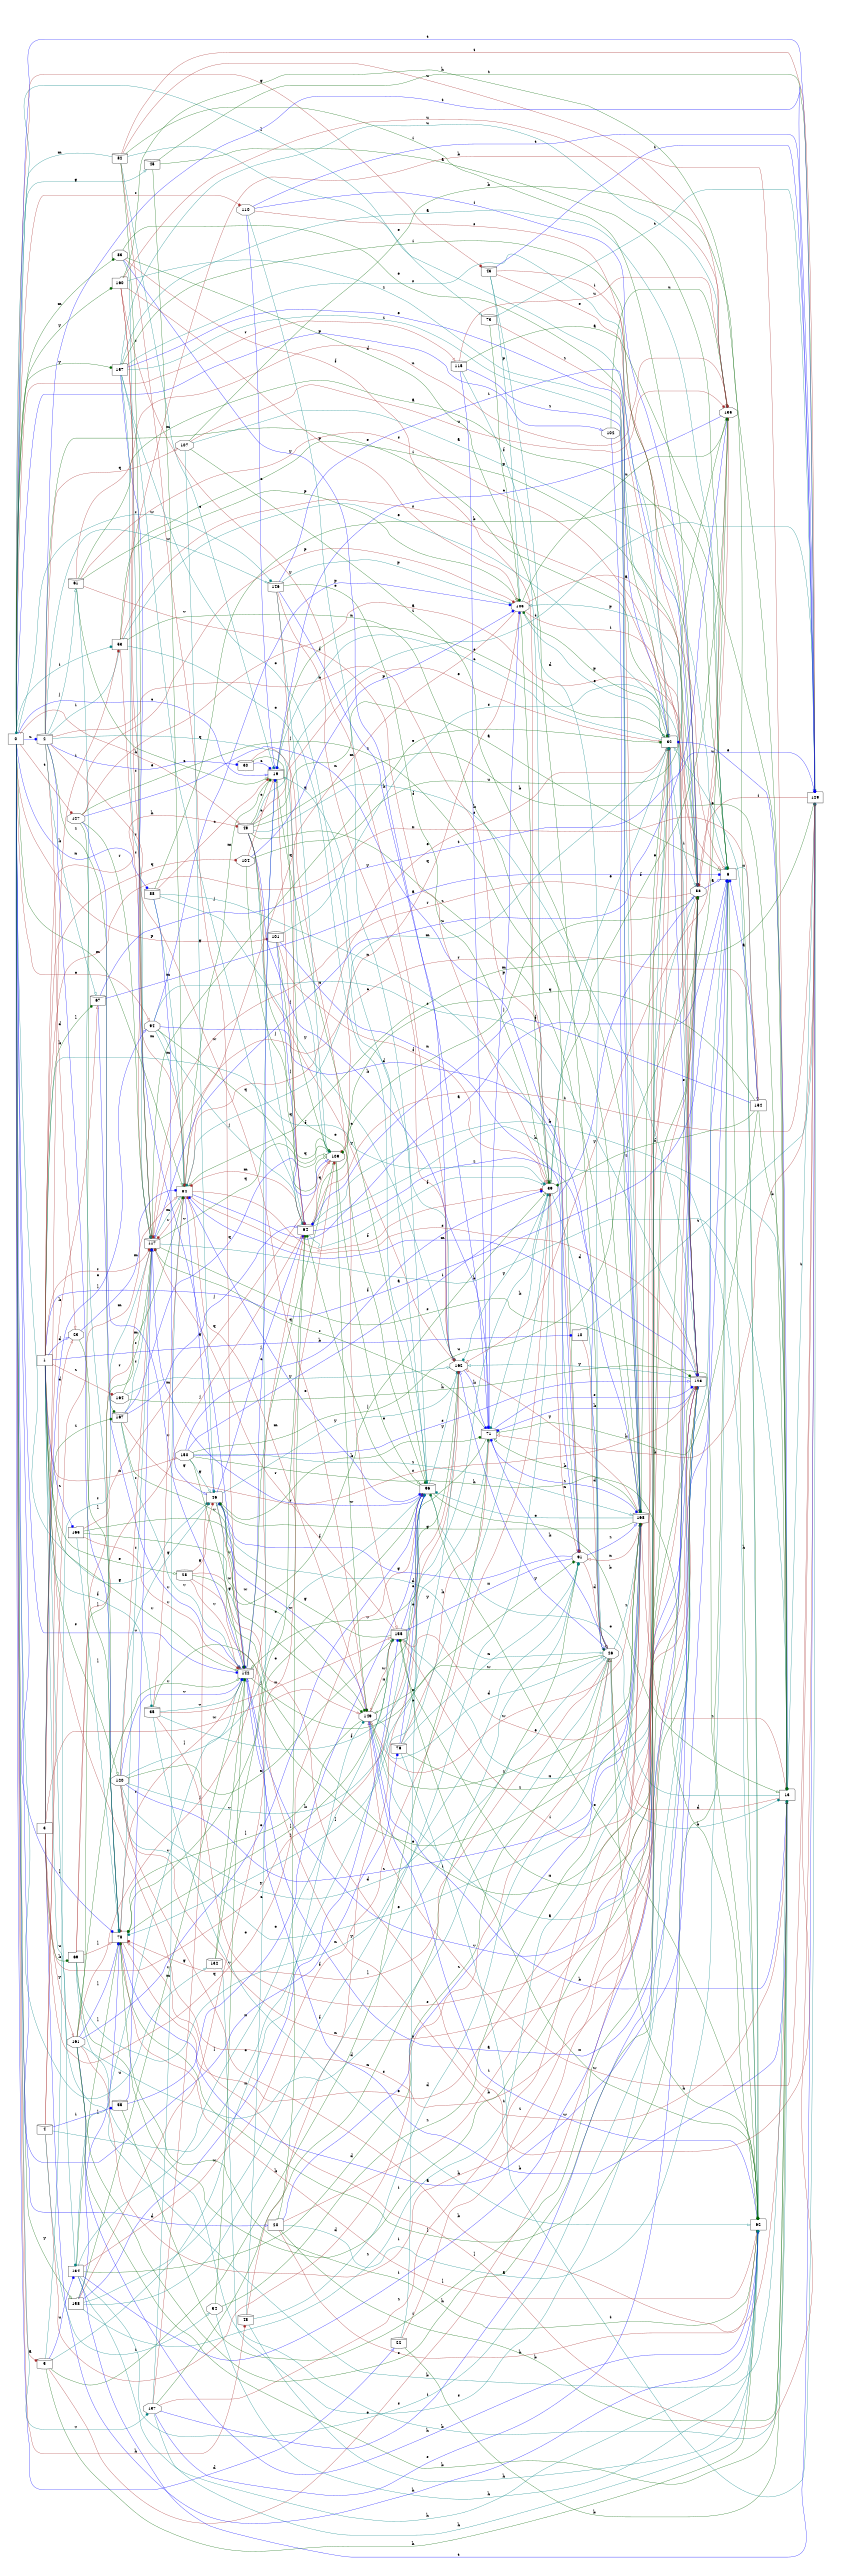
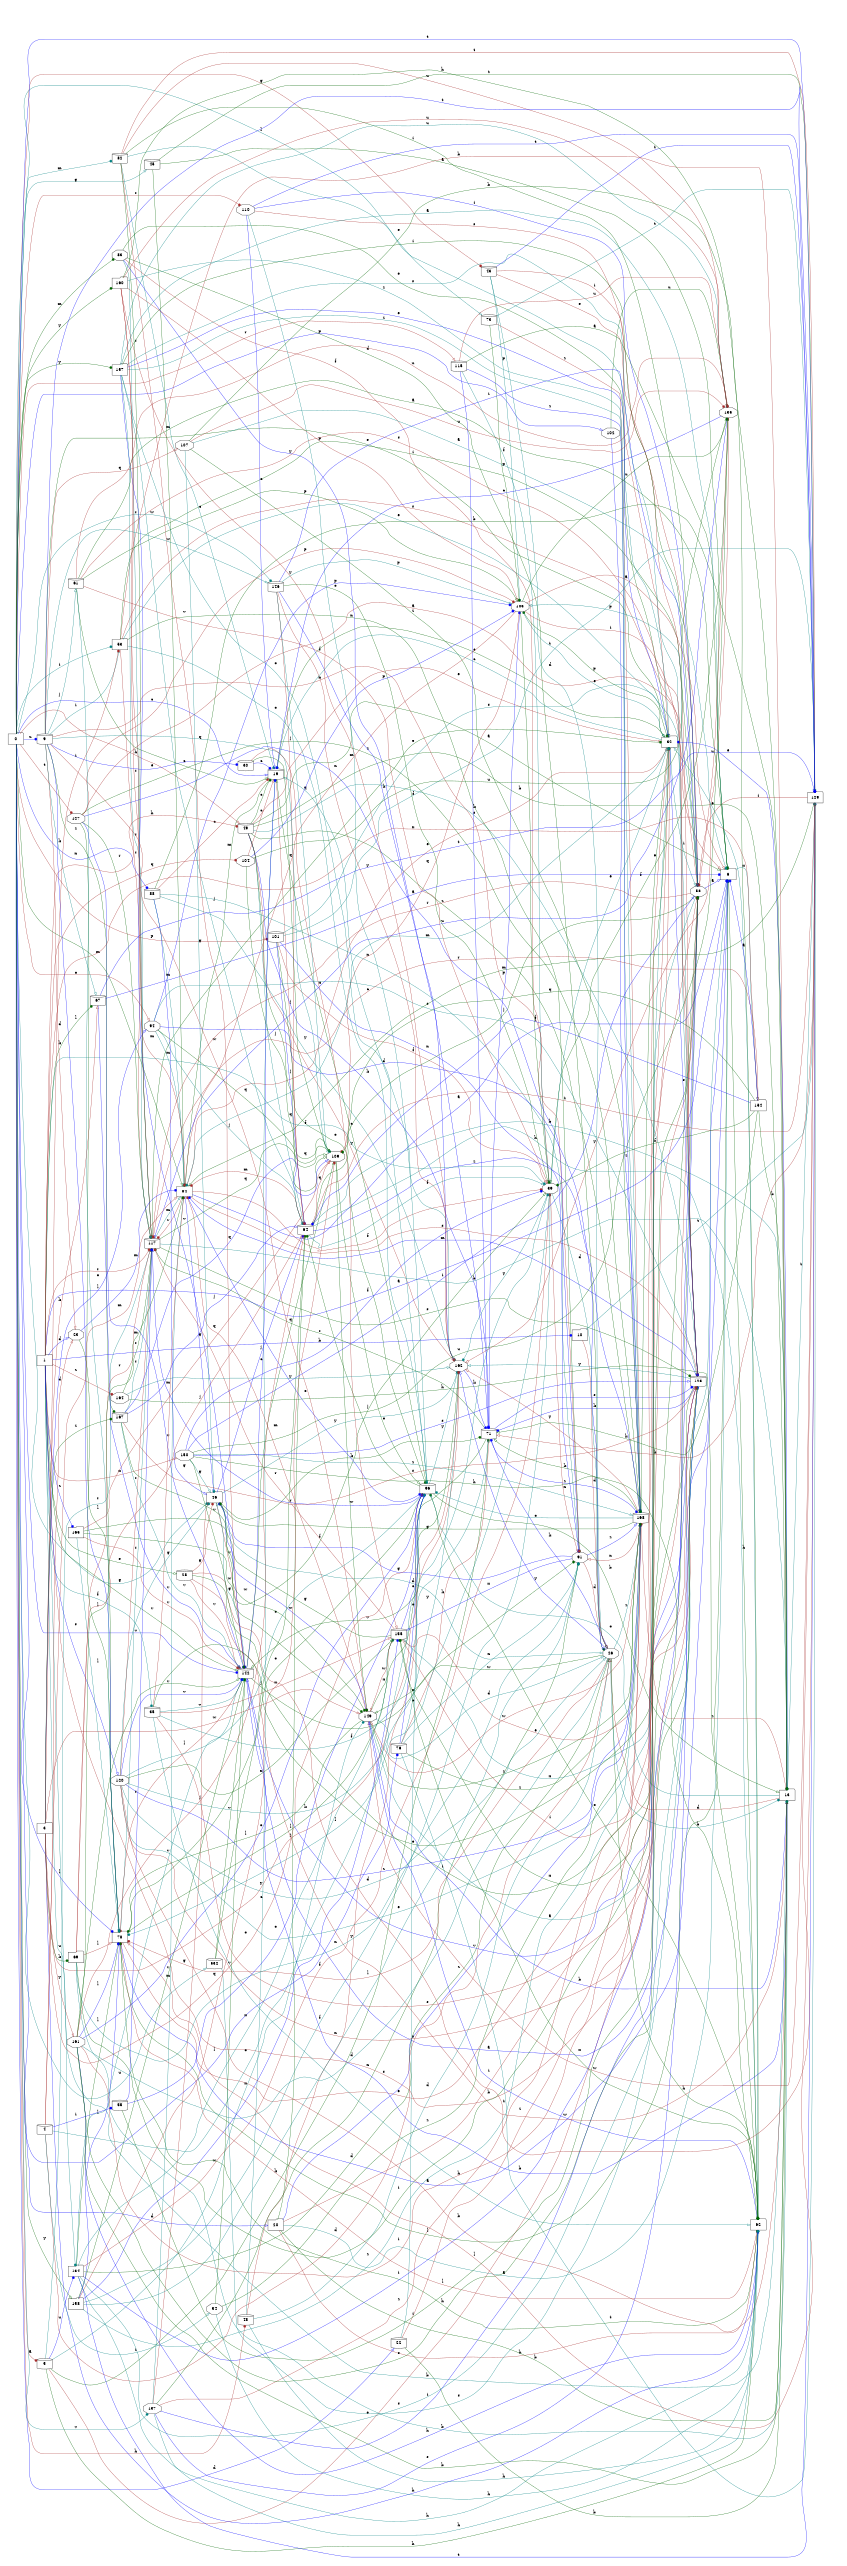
(20, 408) -> (20, 414)
(584, 576) -> (594, 618)
(45, 739) -> (45, 739)
(525, 1311) -> none
(62, 1604) -> (62, 1604)
(398, 1655) -> (398, 1655)
(215, 1964) -> (215, 1964)
